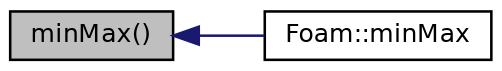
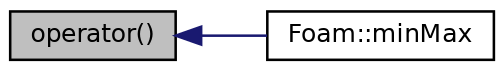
(92, 36) -> (93, 36)
